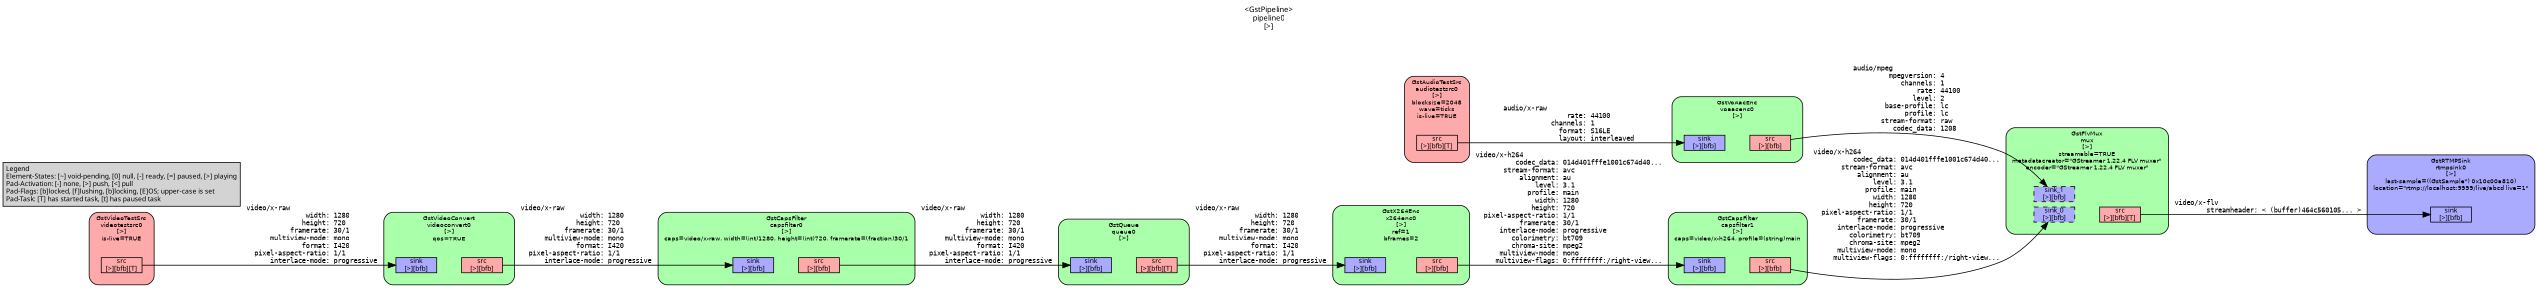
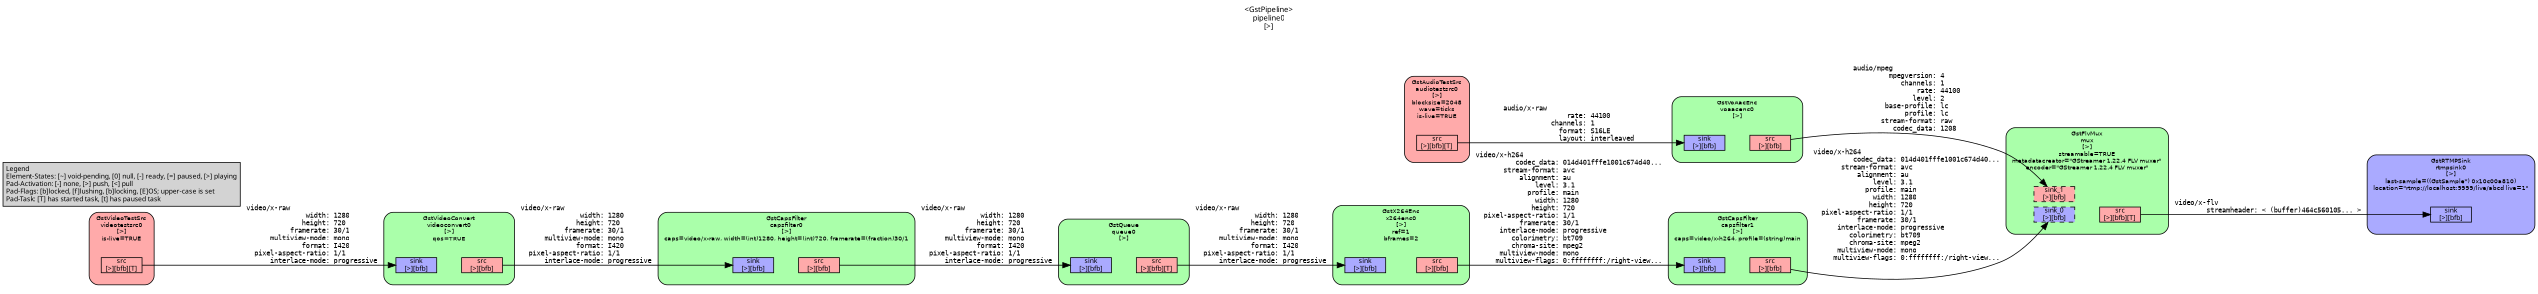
(2054, 194) -> (2054, 194)
